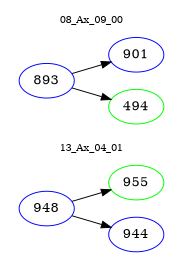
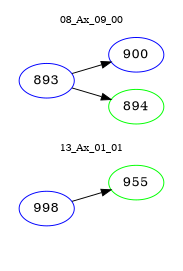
(136, 55) -> (136, 55)
(136, 107) -> (136, 107)
(91, 148) -> (91, 148)
(47, 209) -> (47, 209)
(136, 235) -> none
